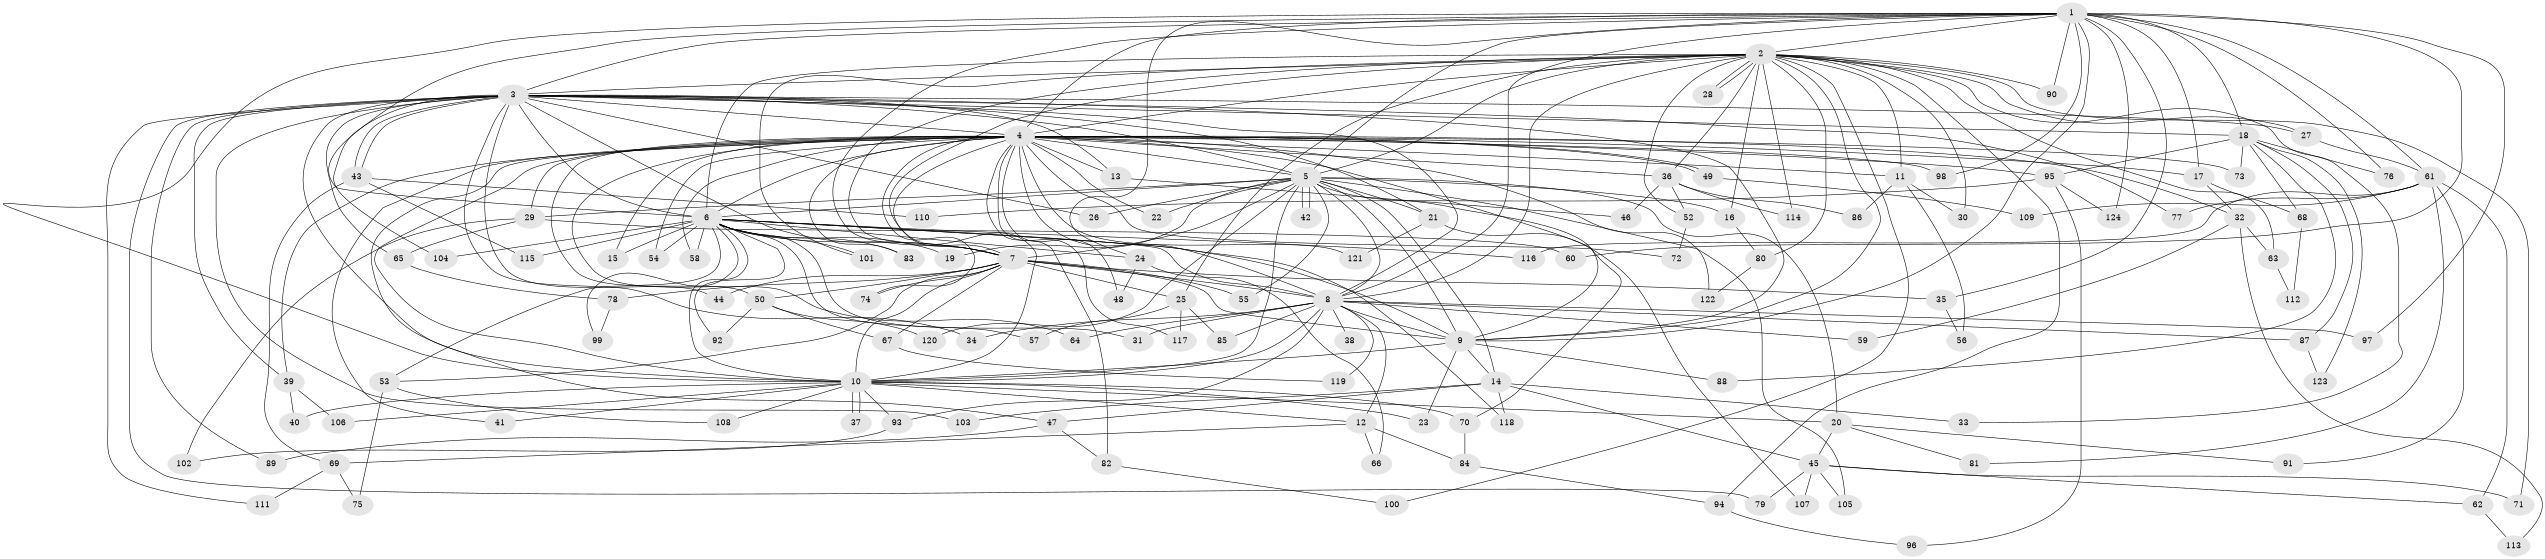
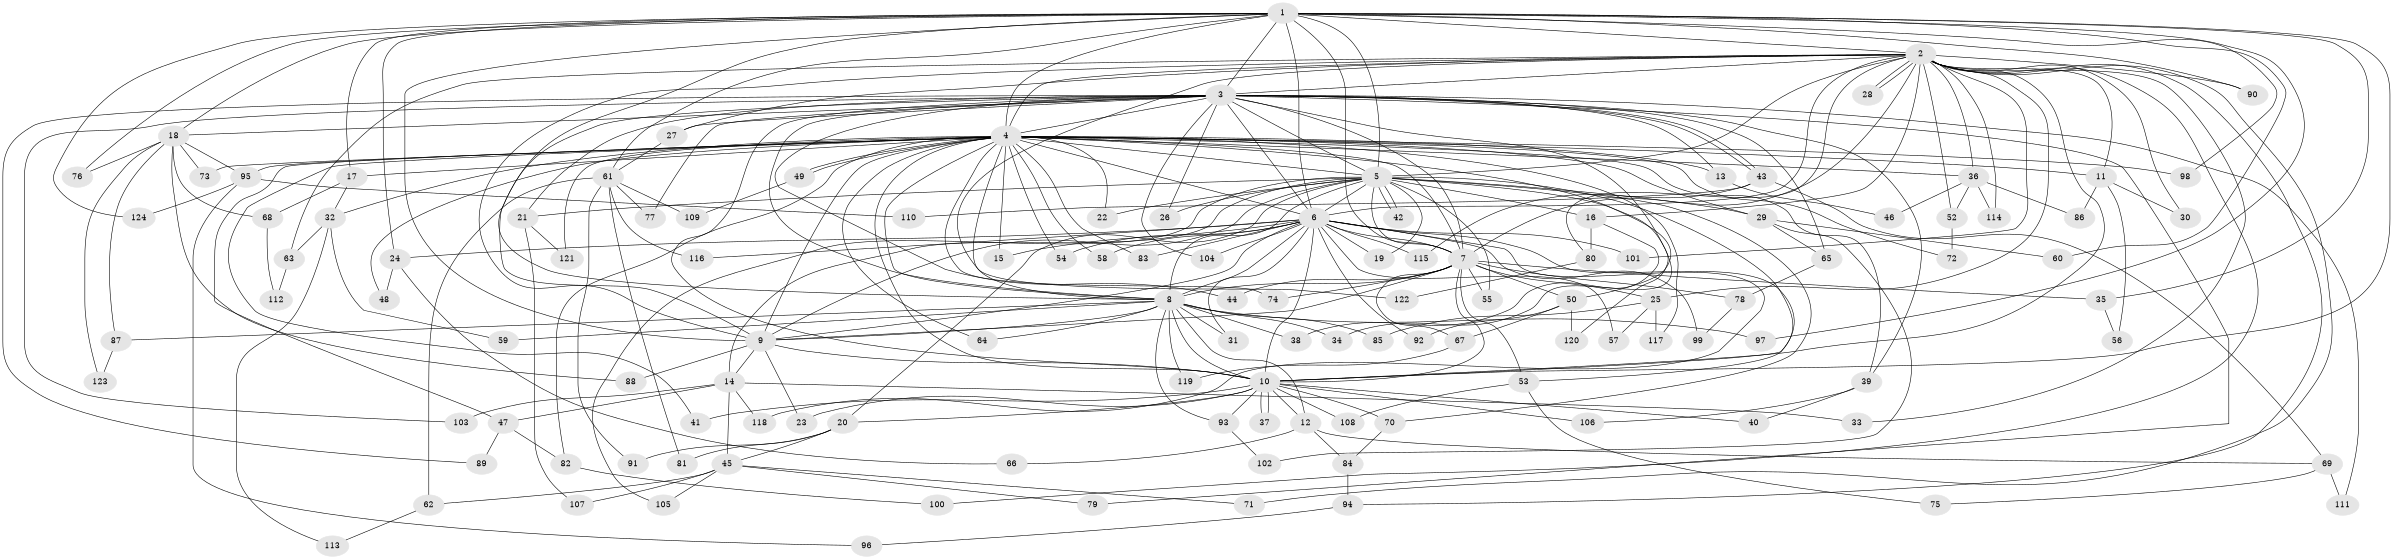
none -> (1522, 298)
